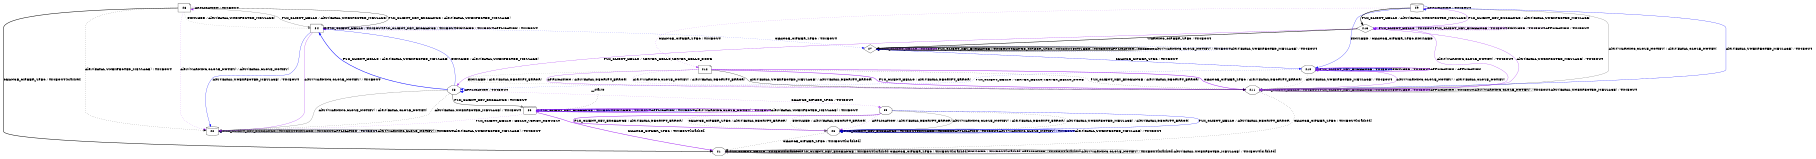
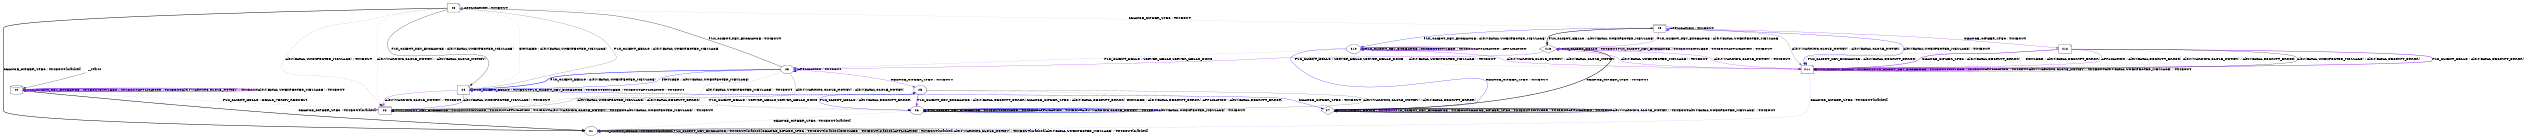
(1006, 12) -> (1861, 34)
none -> (1055, 18)
(593, 32) -> (939, 95)
(1180, 39) -> (1618, 80)
(1392, 39) -> (1485, 39)
(1088, 59) -> (1437, 82)
(1253, 90) -> (1807, 69)
(670, 97) -> (854, 75)
none -> (709, 99)
(483, 105) -> (626, 18)
(578, 108) -> (56, 81)
(623, 134) -> (302, 115)
(777, 141) -> (755, 121)
(1036, 145) -> (1223, 127)
